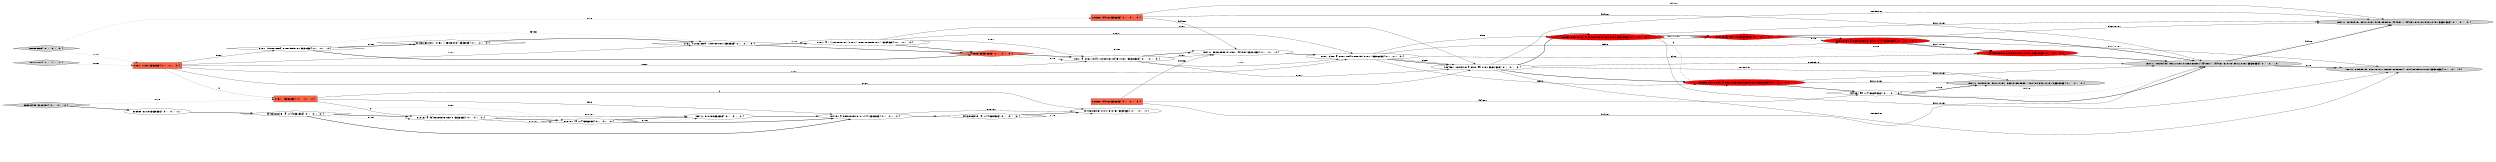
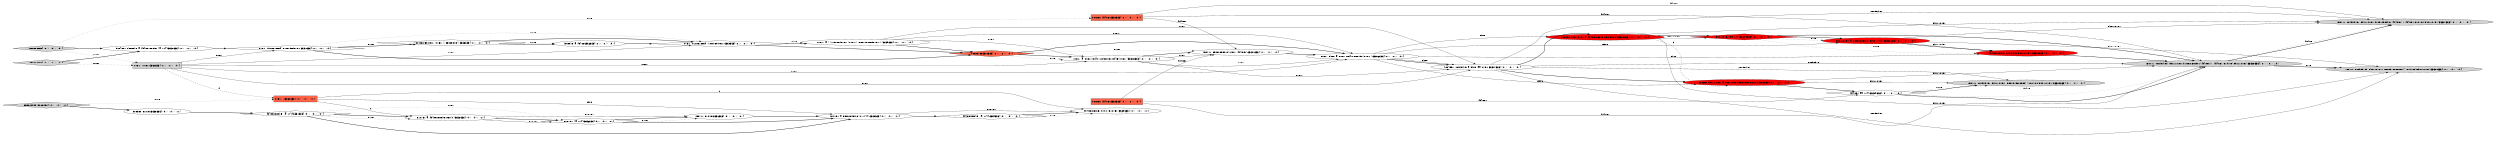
(533, 32) -> (533, 32)
none -> (1180, 42)
none -> (589, 44)
none -> (157, 48)
(157, 66) -> (157, 66)
